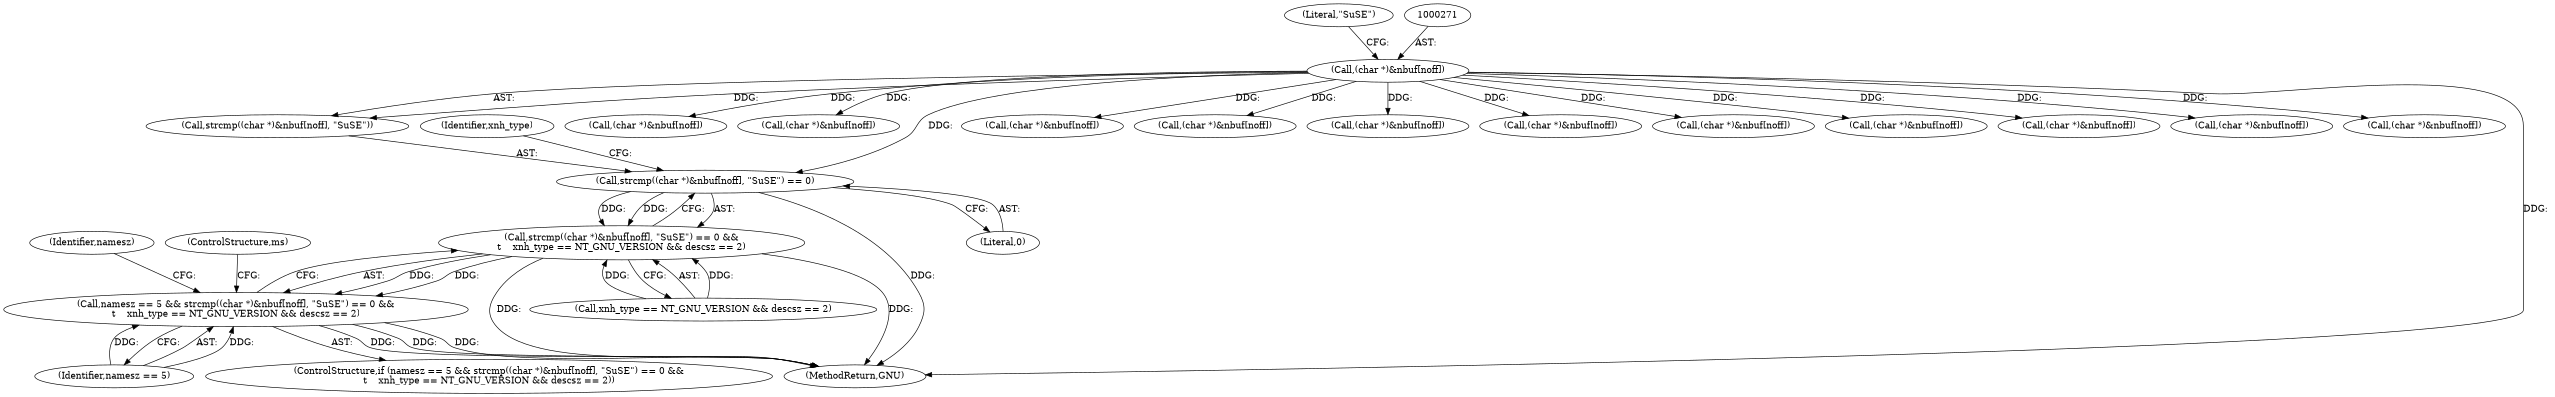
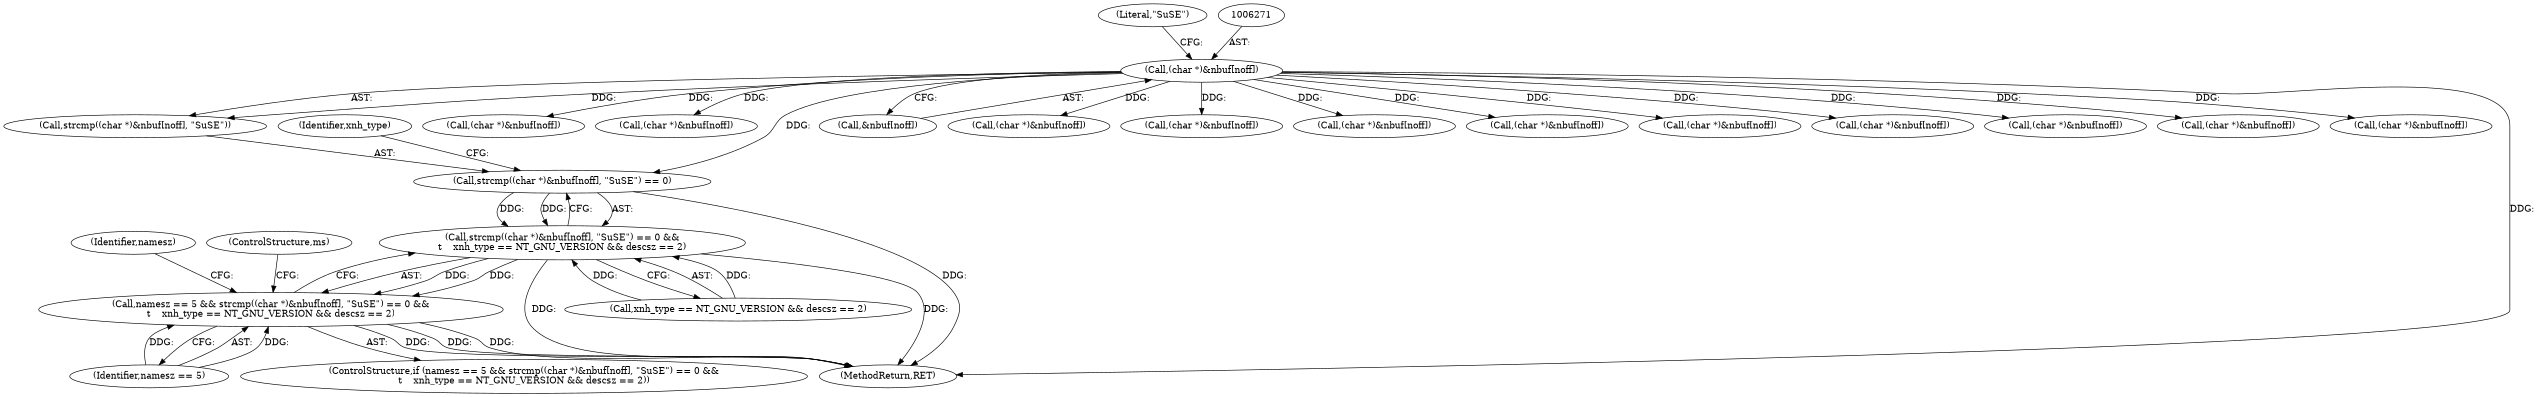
(1438, 15) -> (1251, 15)
none -> (878, 126)
(1003, 243) -> none
(855, 376) -> (888, 376)
